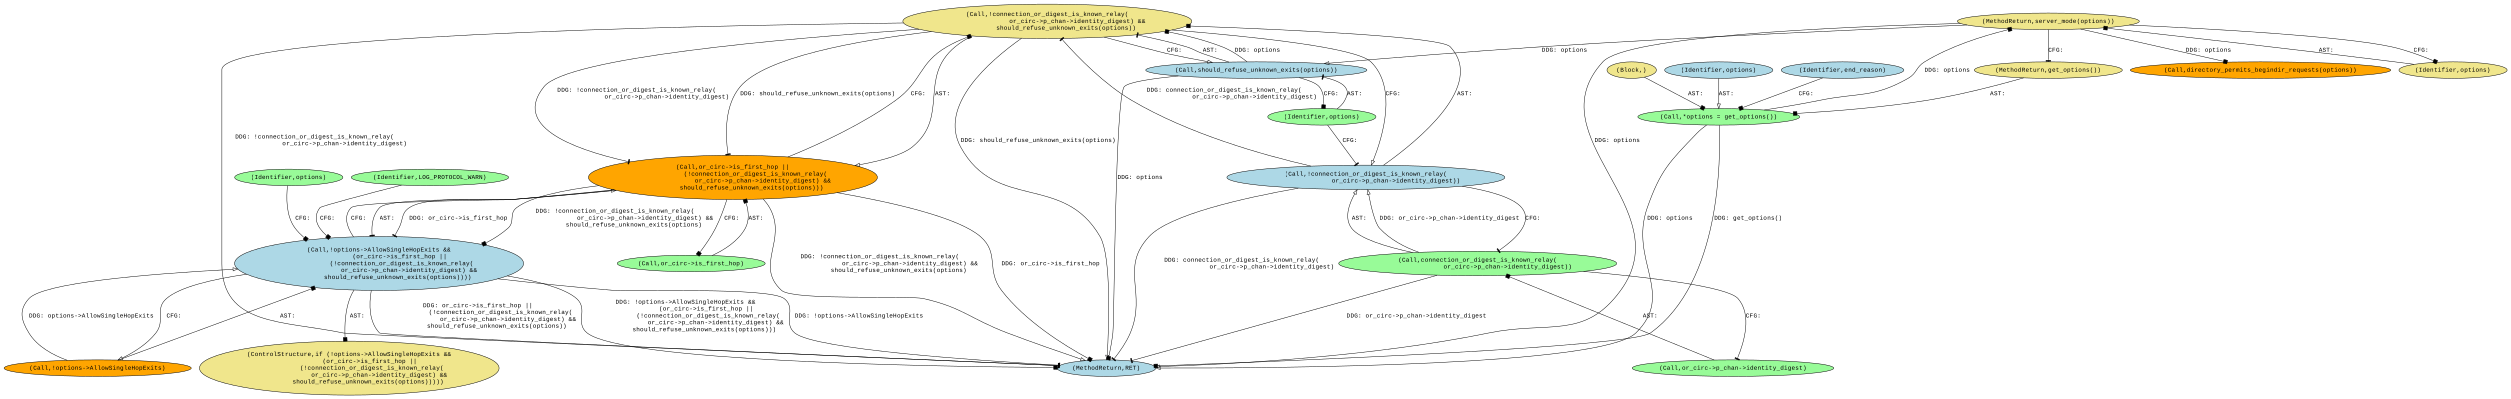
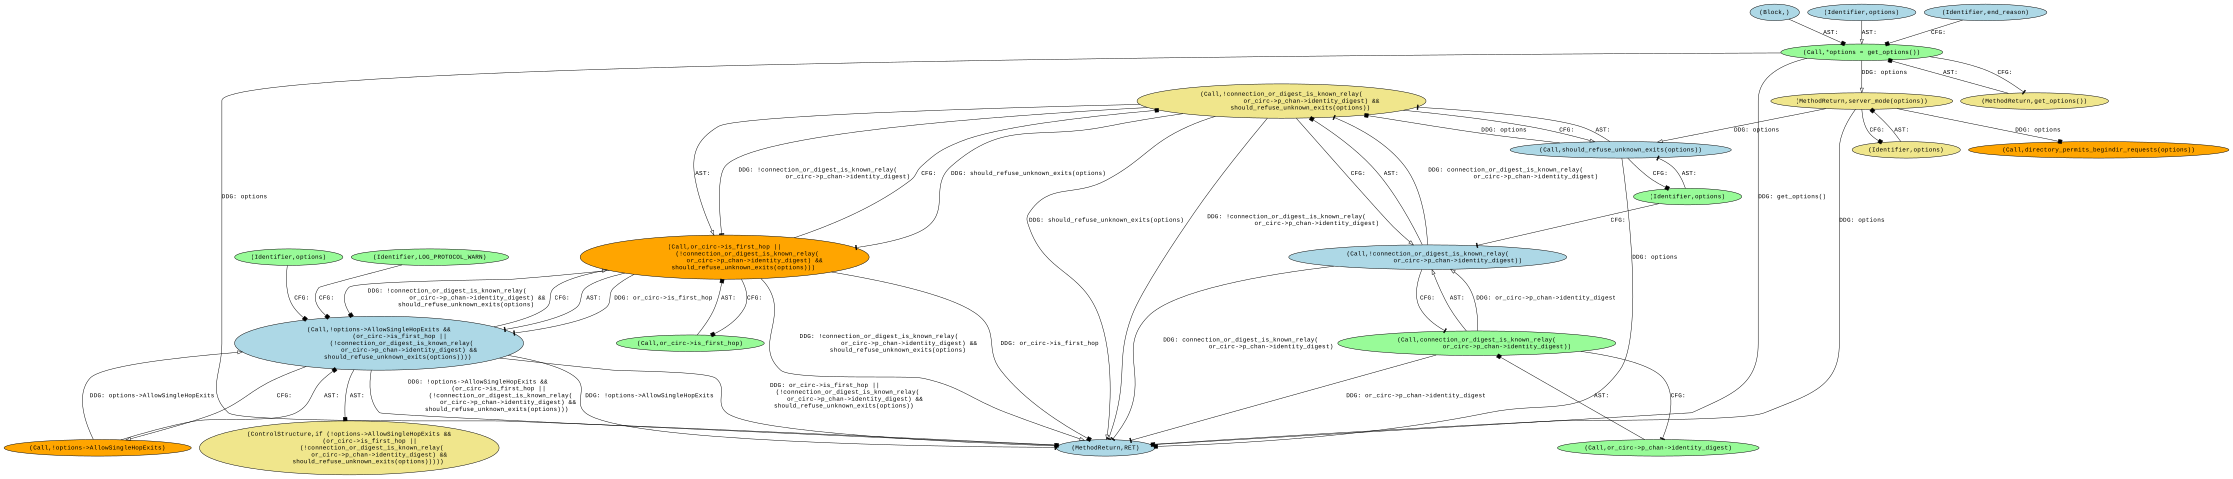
(2048, 44) -> (1979, 68)
(1632, 70) -> (1775, 12)
(1892, 86) -> (1862, 74)
